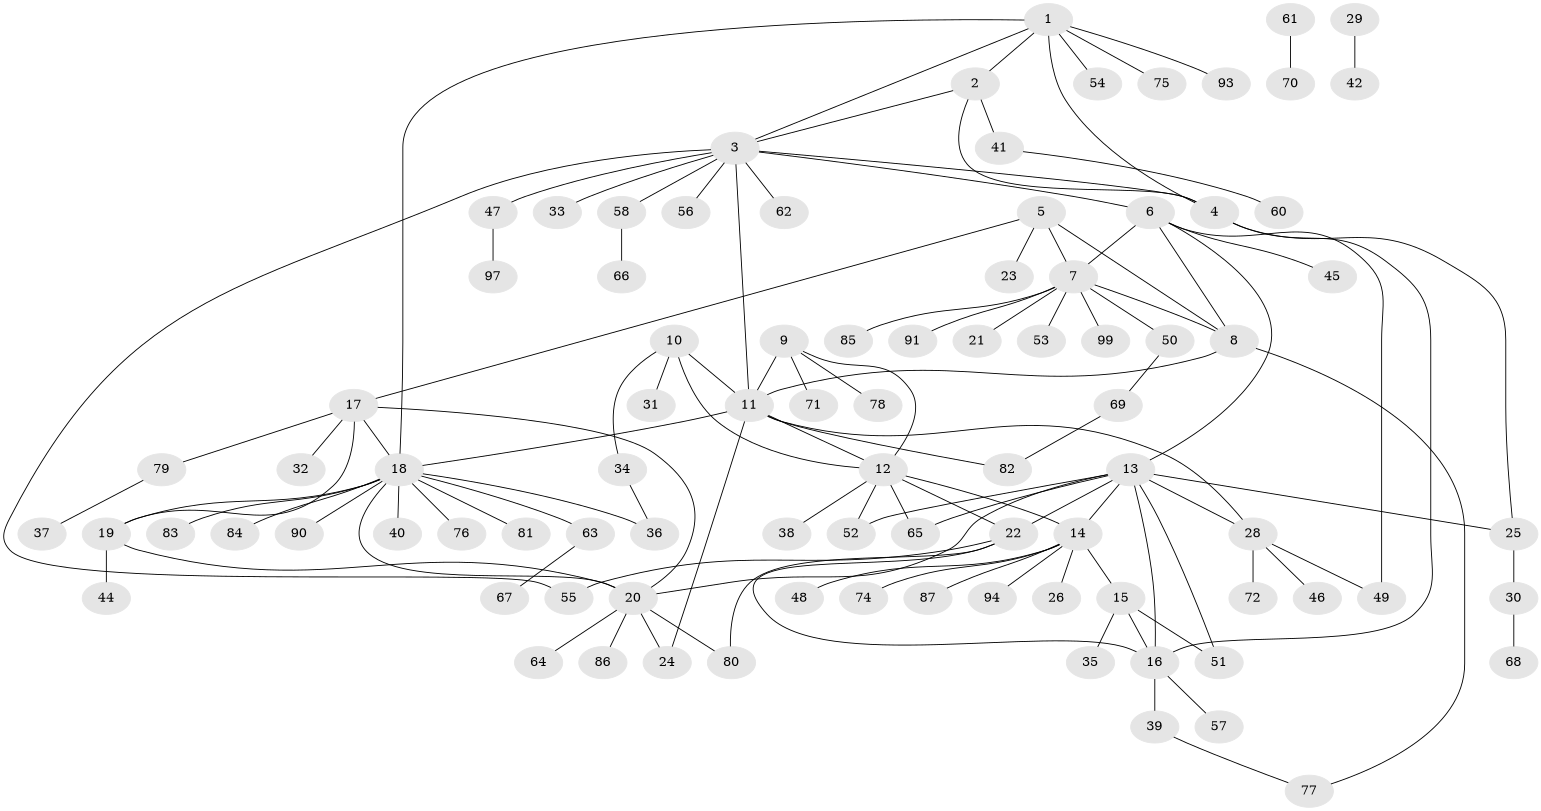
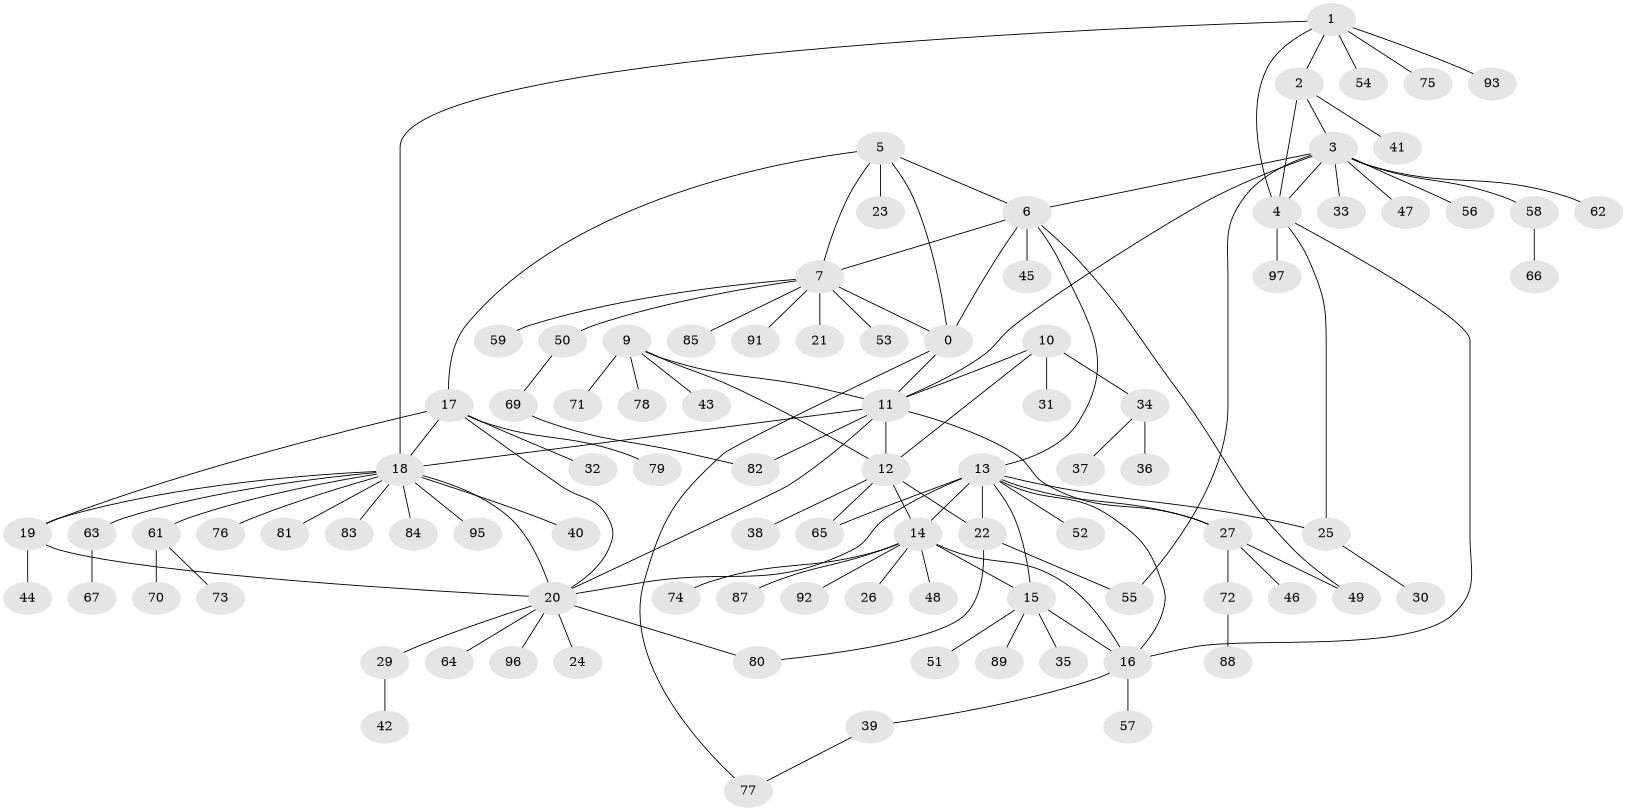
(892, 84) -> none
none -> (954, 180)
(1279, 213) -> none
(493, 245) -> (1277, 245)
(1106, 341) -> (498, 341)
(1234, 341) -> (948, 341)
none -> (706, 405)
(531, 493) -> (274, 494)
(102, 502) -> (1113, 438)
(867, 502) -> none
(299, 534) -> (478, 534)
(709, 534) -> (729, 515)
(1253, 534) -> (1228, 534)
(1180, 564) -> (1019, 530)
none -> (221, 598)
(992, 598) -> (805, 598)
none -> (467, 628)
(810, 635) -> (1043, 571)
(603, 663) -> (514, 663)
none -> (999, 663)
none -> (1228, 663)
(1514, 663) -> none
